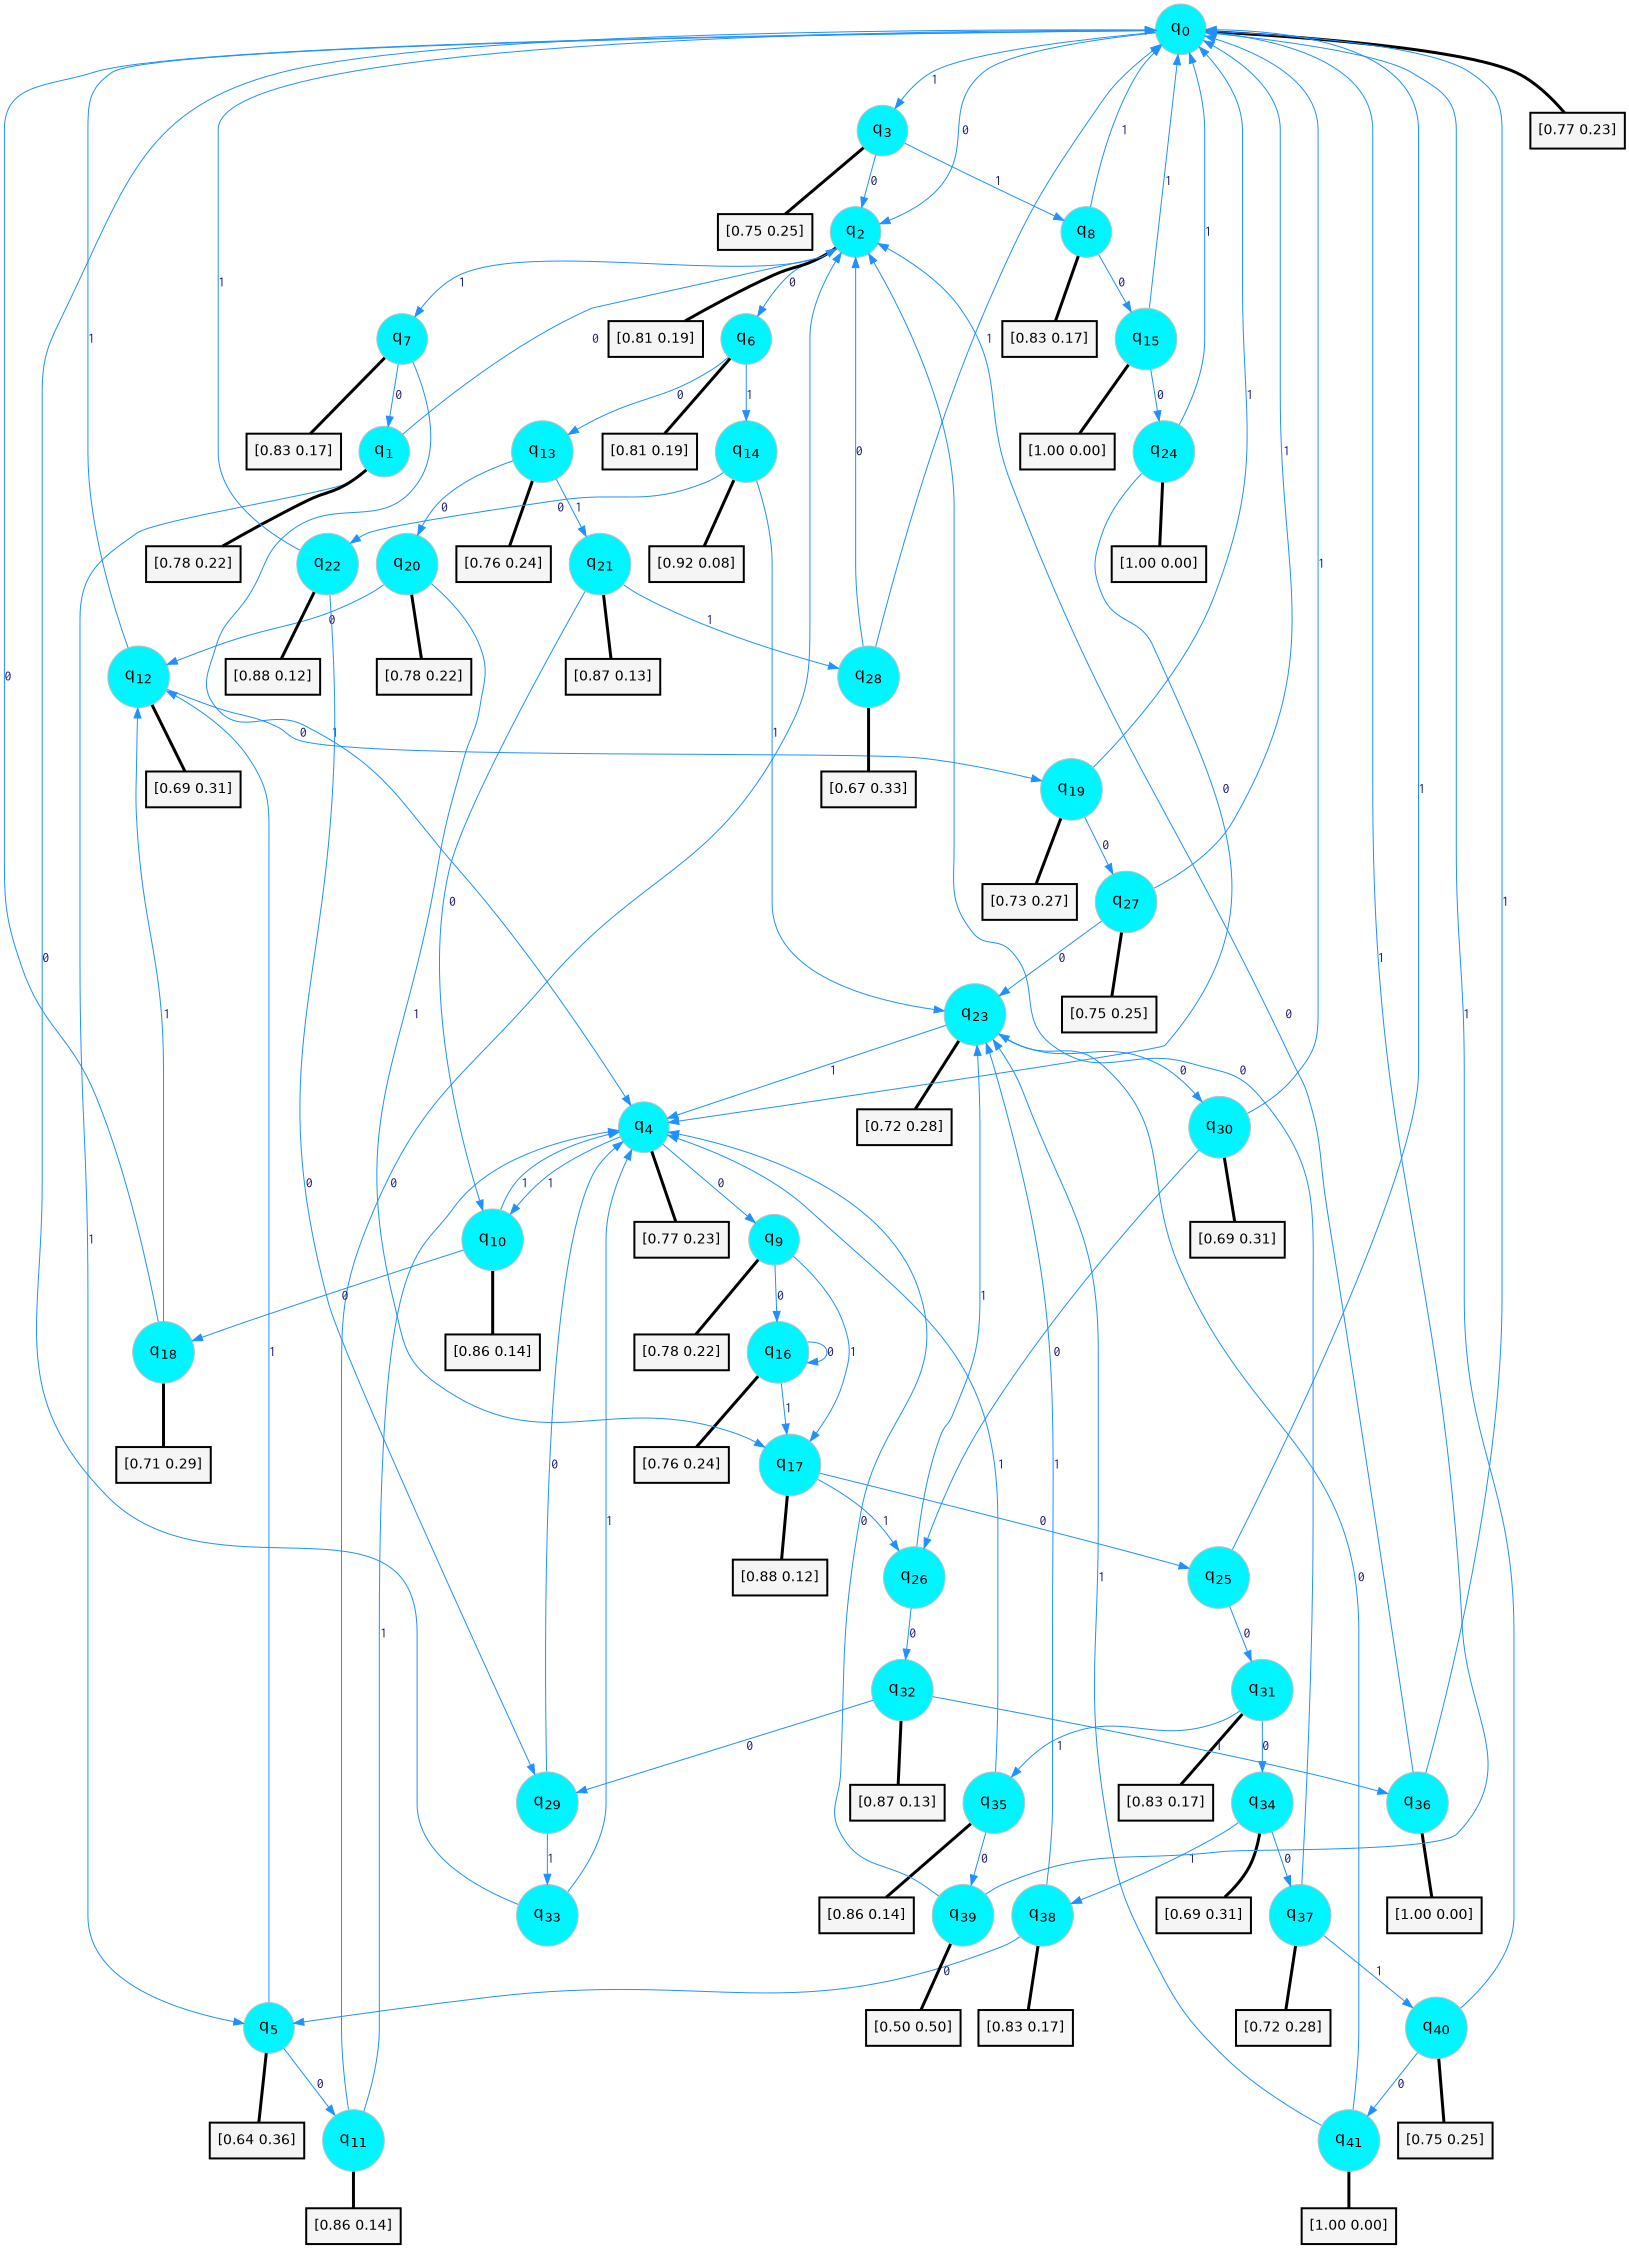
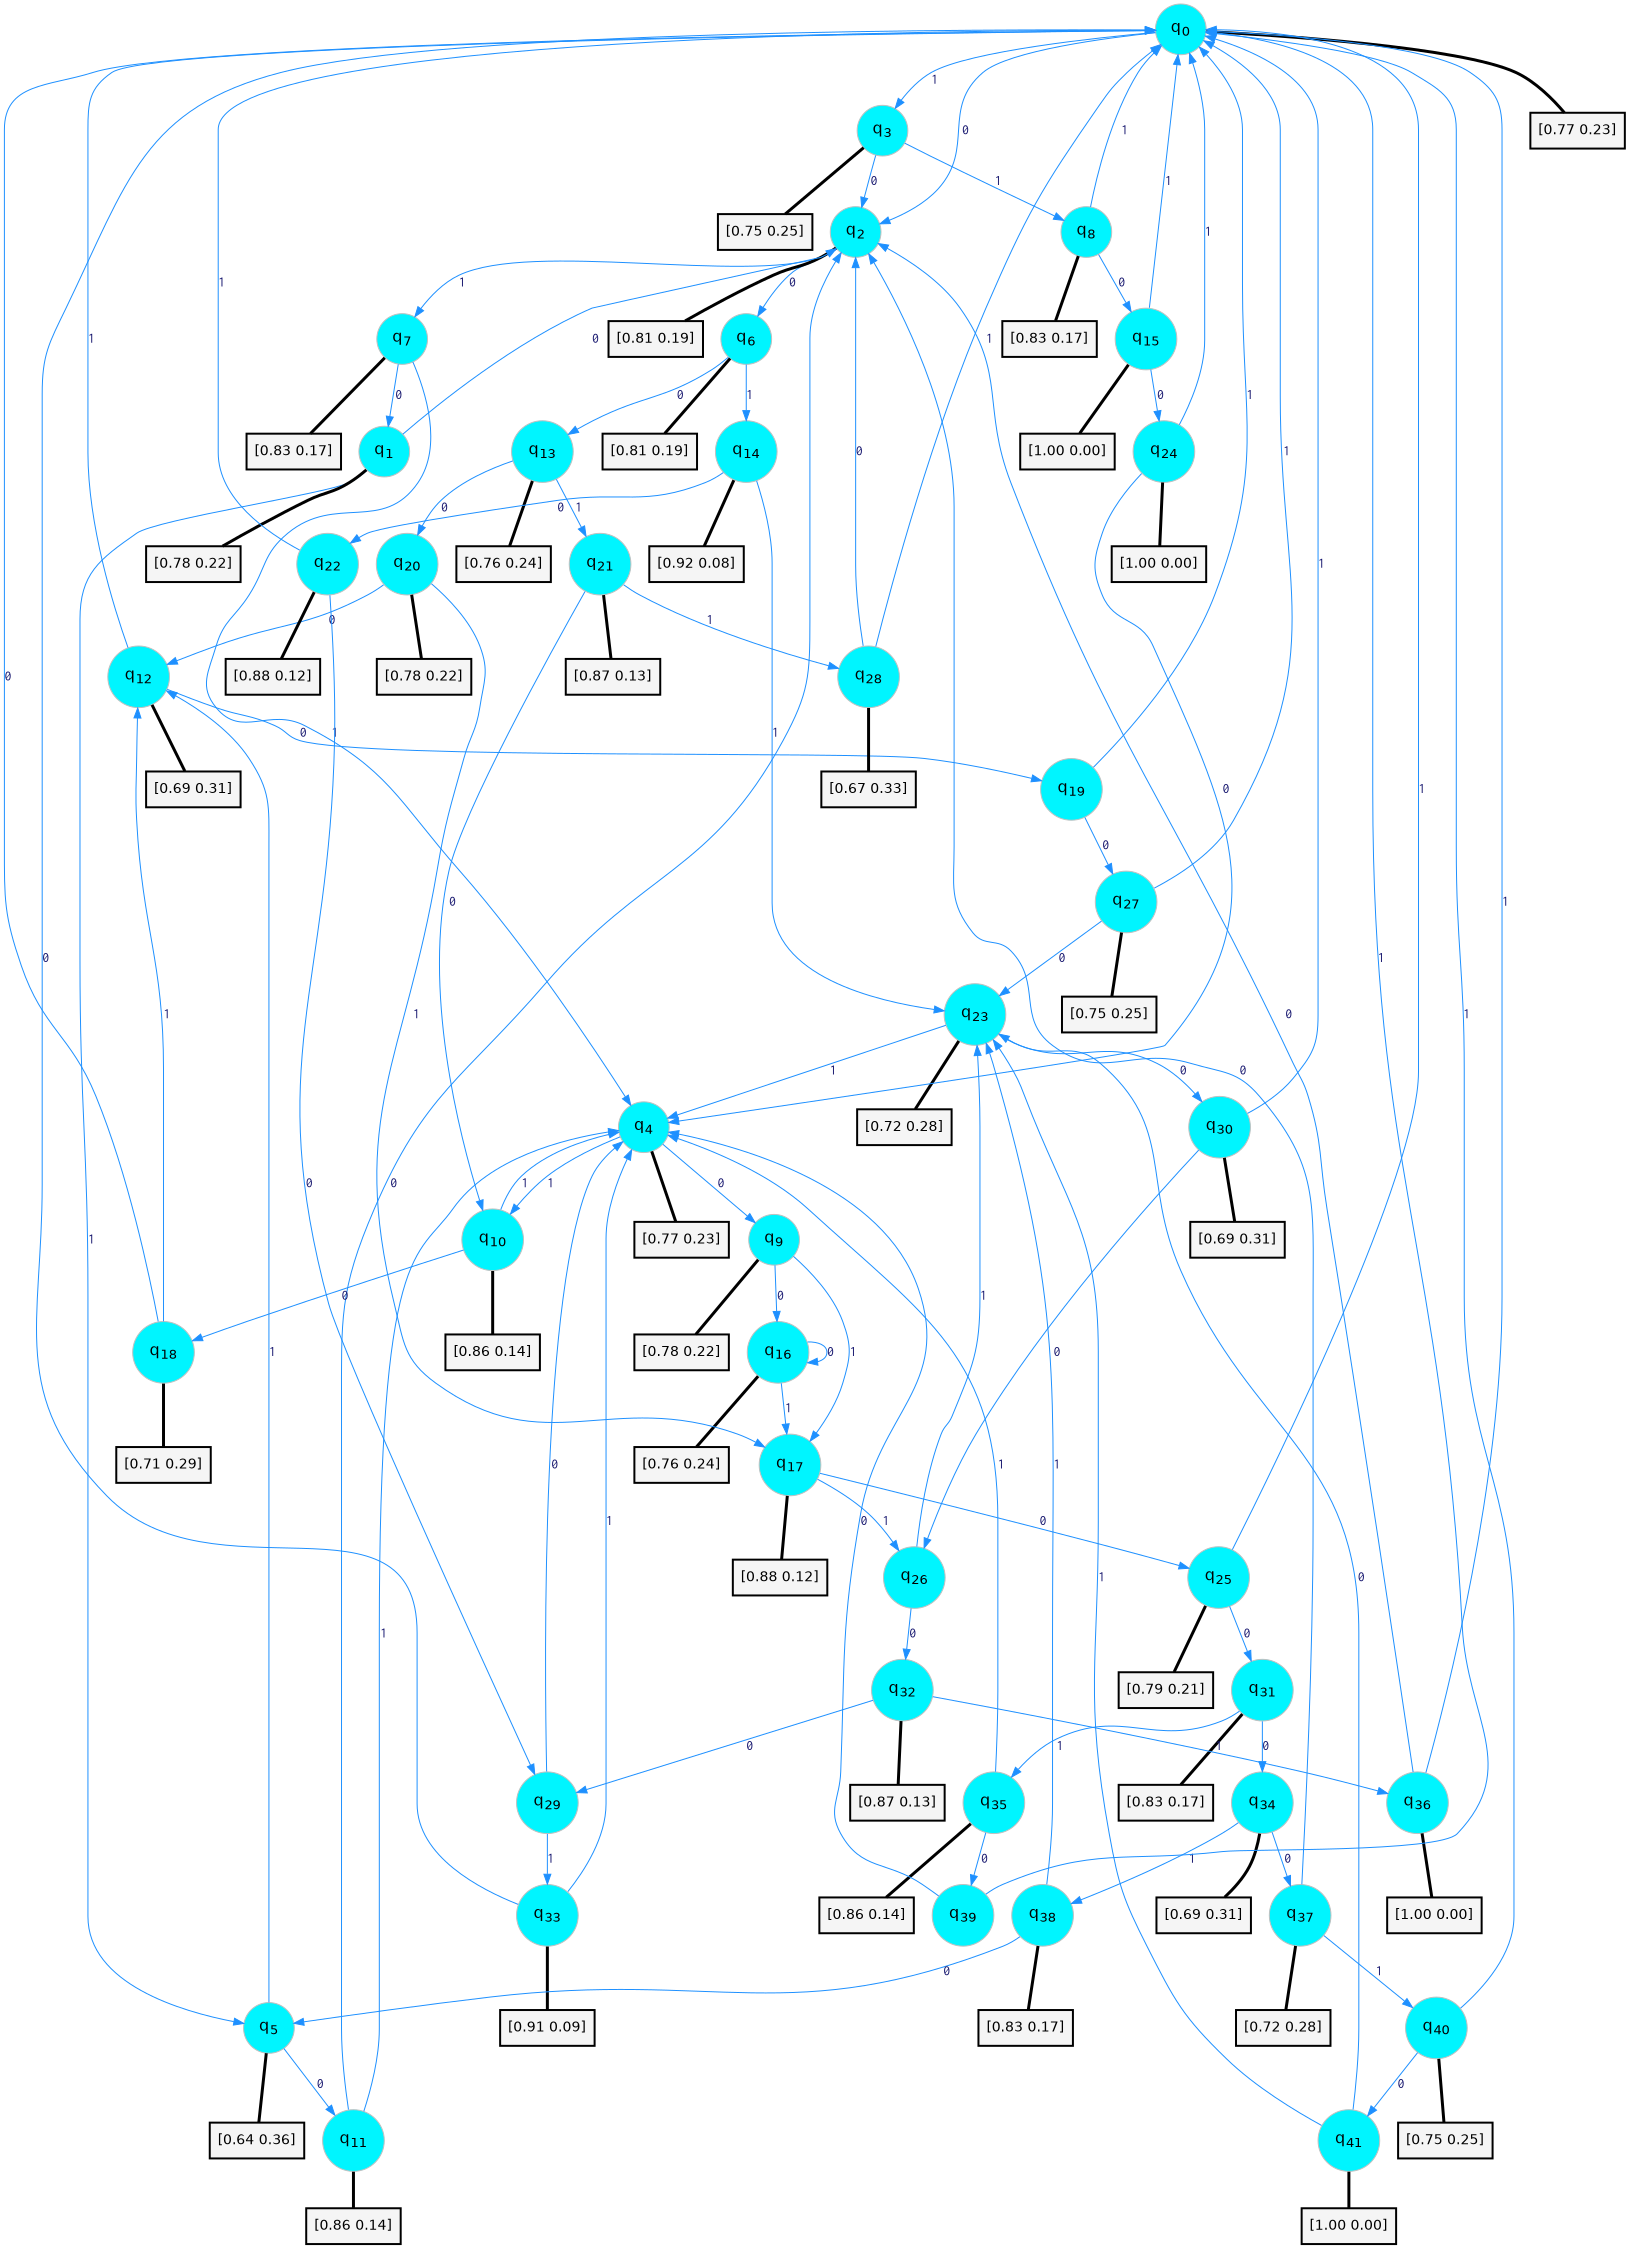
(1030, 902) -> none
none -> (1166, 1690)
none -> (547, 2028)
(913, 2028) -> none
